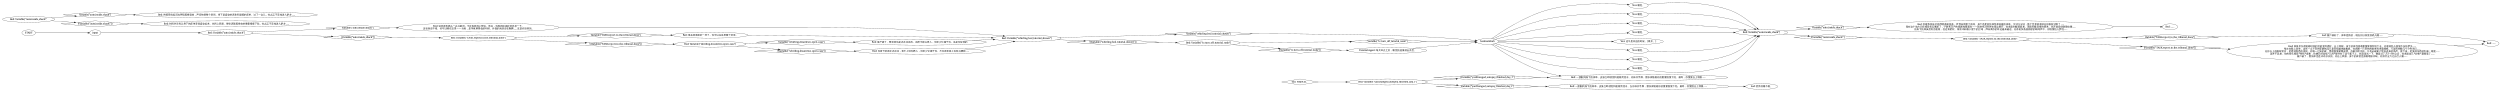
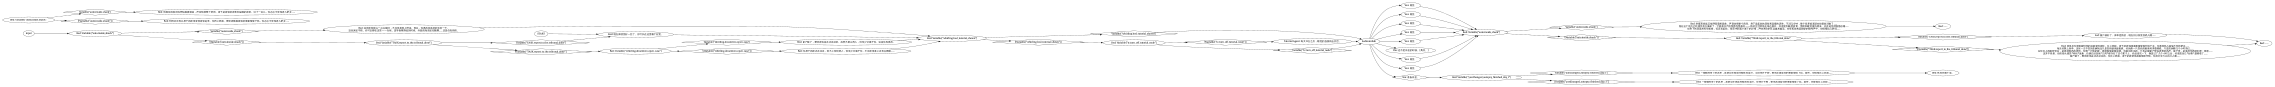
(62, 33) -> (572, 34)
(1524, 64) -> (1378, 64)
